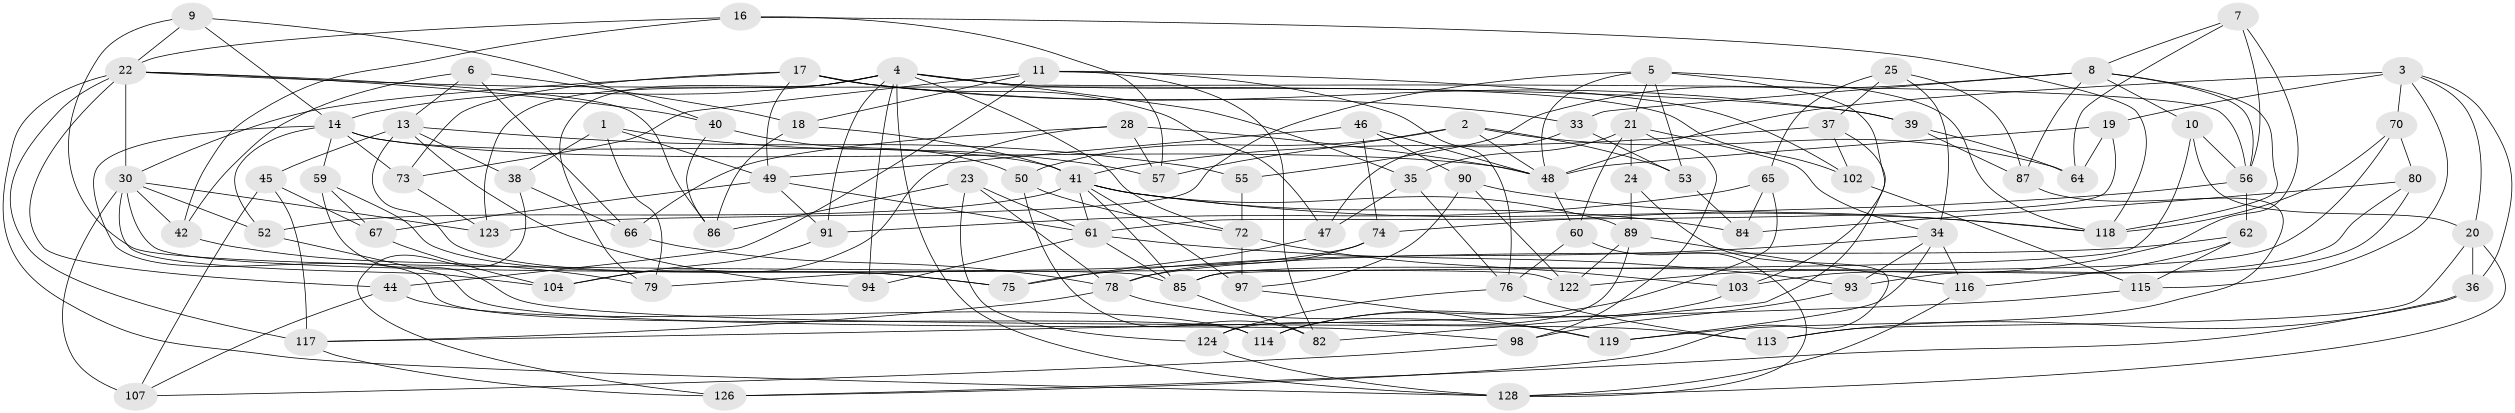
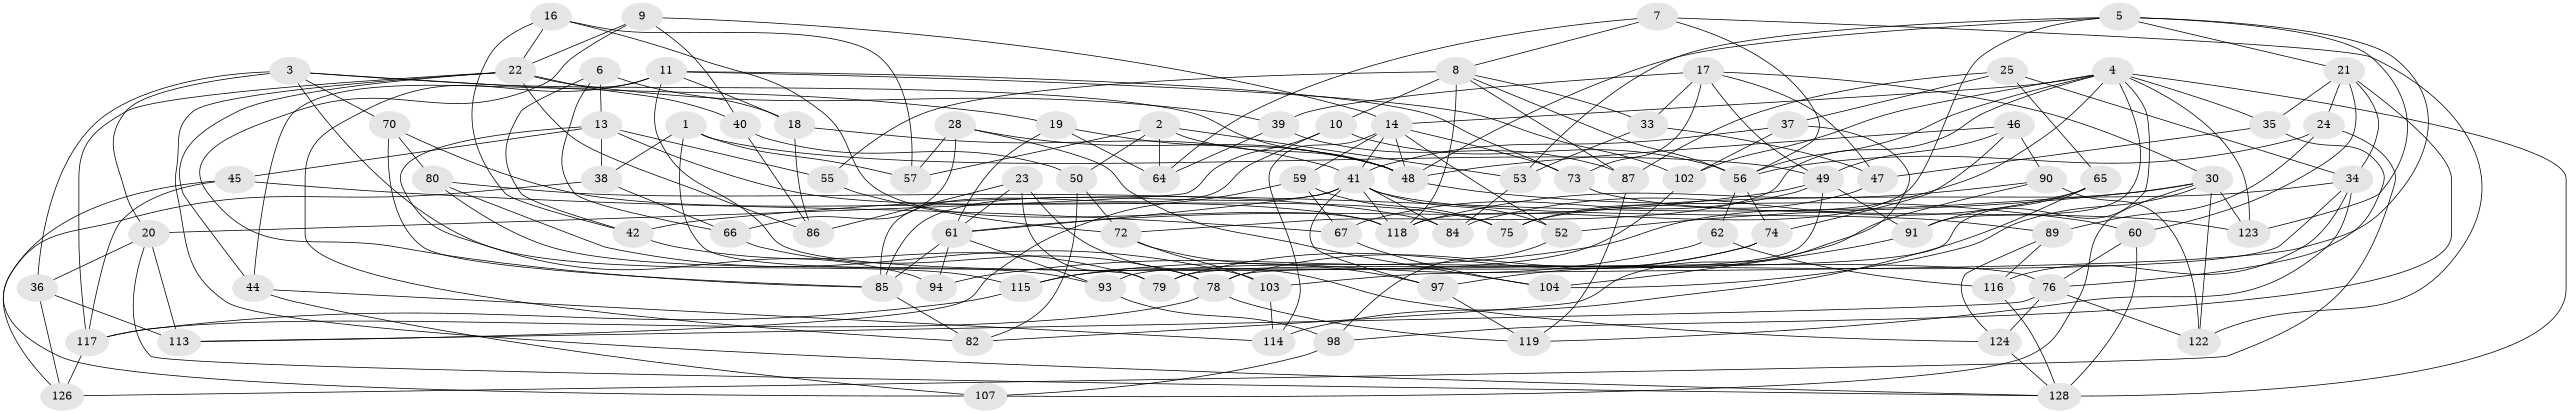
(126, 125) -> none
none -> (2048, 161)
(1788, 253) -> (1545, 269)
(1600, 261) -> (2130, 317)
